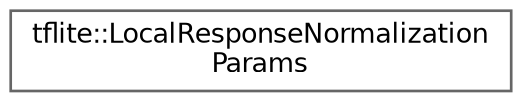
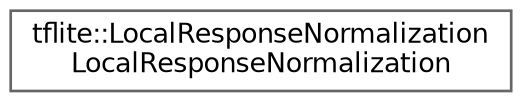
(261, 51) -> (261, 51)
